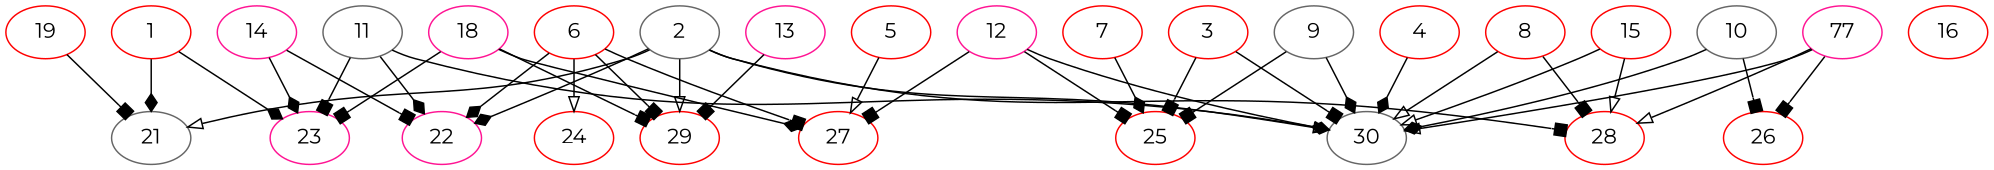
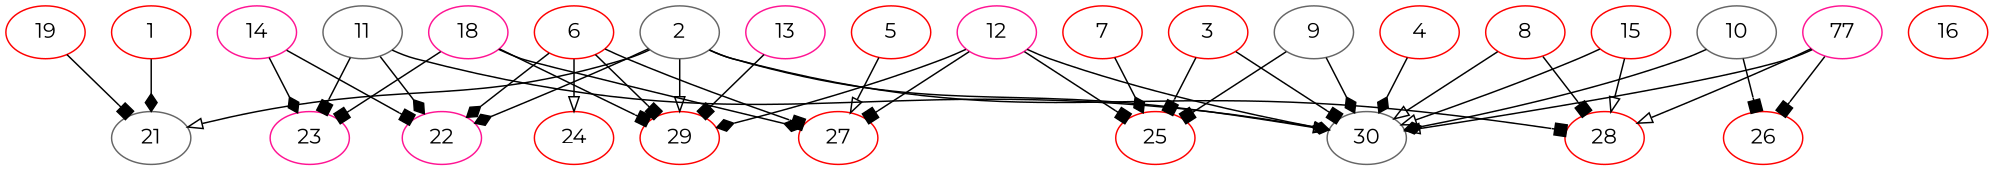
(223, 80) -> none
none -> (840, 94)
